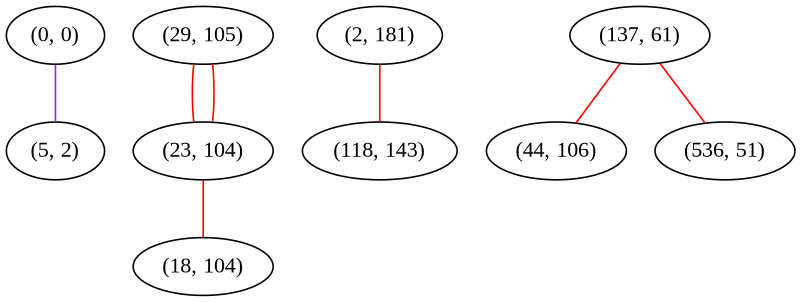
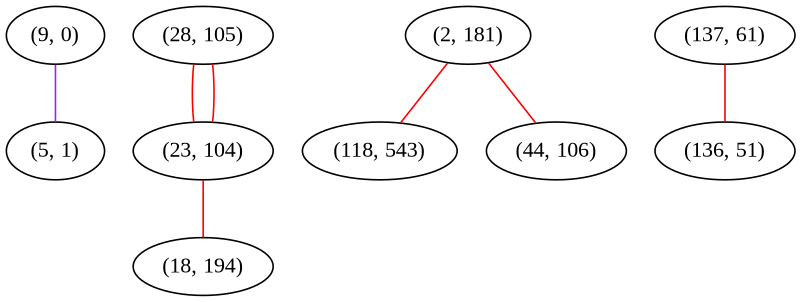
(55, 35) -> (55, 35)
(203, 35) -> (203, 35)
(598, 93) -> (512, 93)
(55, 151) -> (55, 151)
(380, 151) -> (380, 151)
(725, 151) -> (725, 151)
(203, 267) -> (203, 267)
